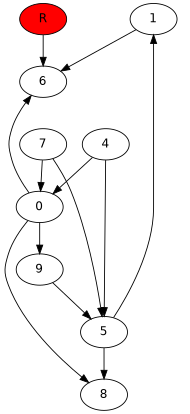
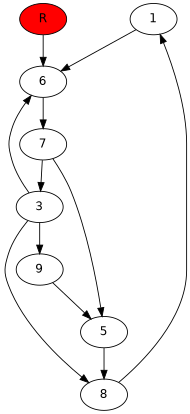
none -> (43, 109)
(106, 144) -> none
(154, 185) -> (187, 222)
(40, 207) -> (40, 207)
